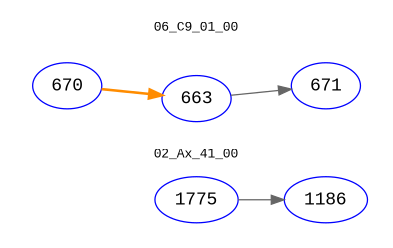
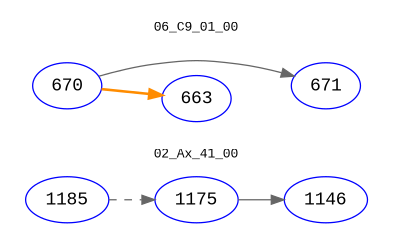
(255, 93) -> (190, 61)
none -> (67, 200)
(197, 200) -> (197, 200)
(326, 200) -> (326, 200)
